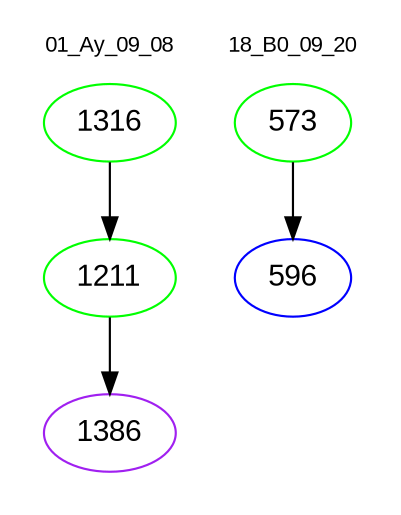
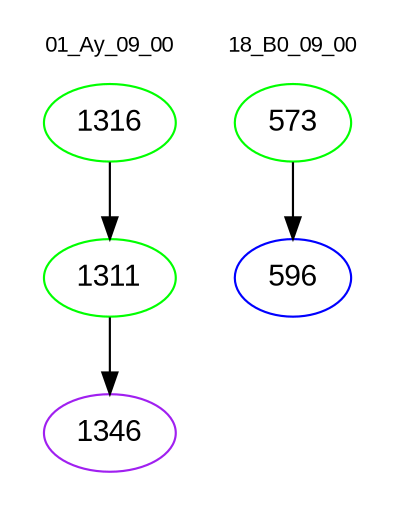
(110, 46) -> (110, 46)
(293, 46) -> (293, 46)
(110, 278) -> (110, 278)
(110, 433) -> (110, 433)
